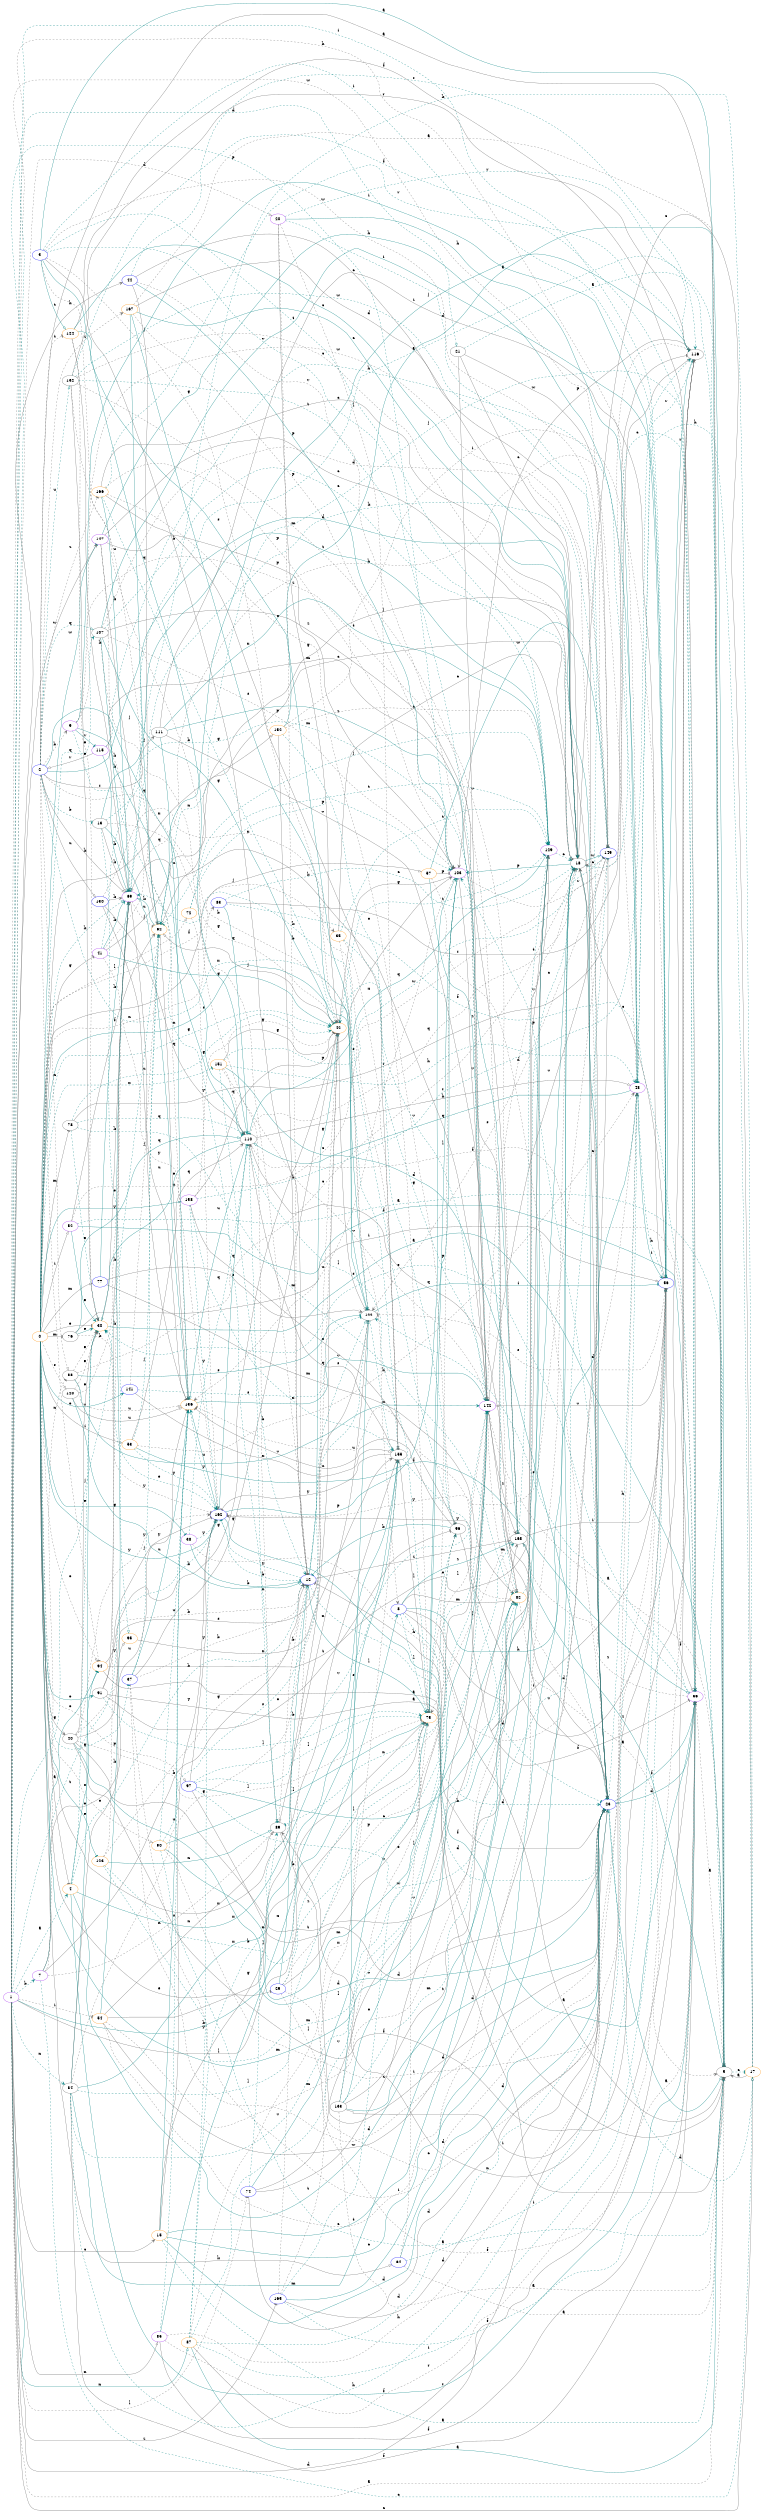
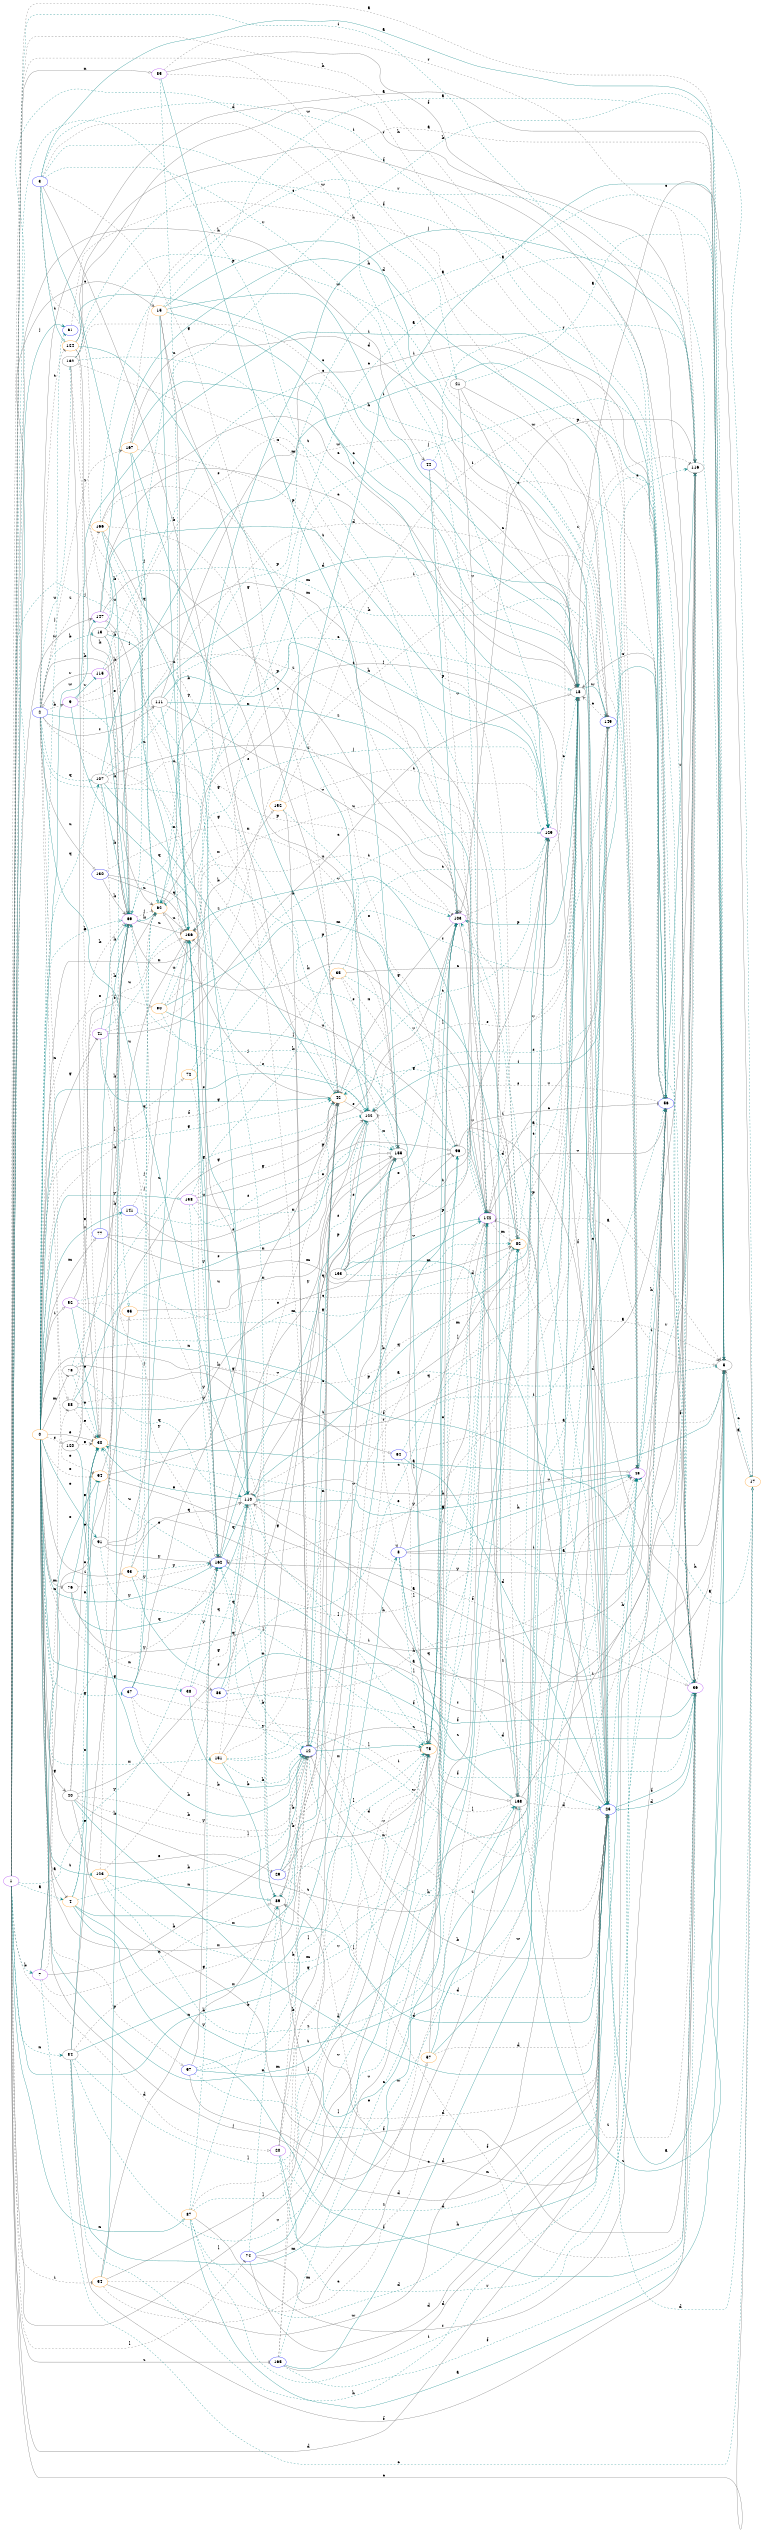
none -> (70, 330)
(147, 603) -> none
(219, 780) -> (219, 908)
